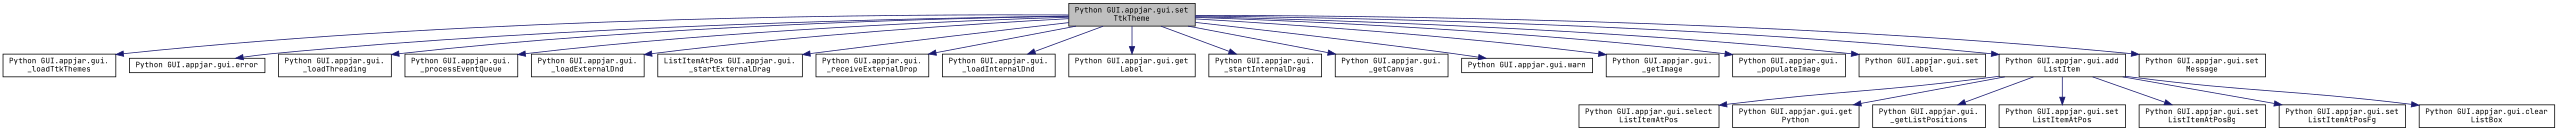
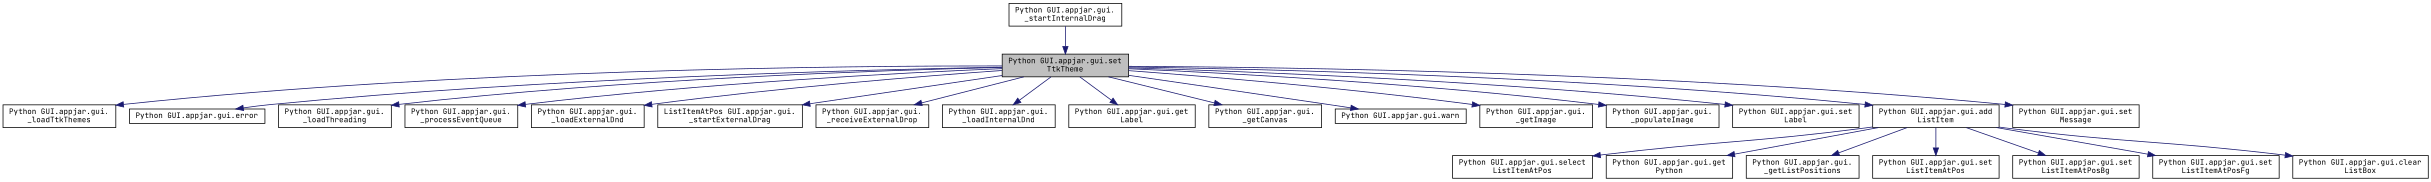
(1195, 39) -> (1065, 36)
